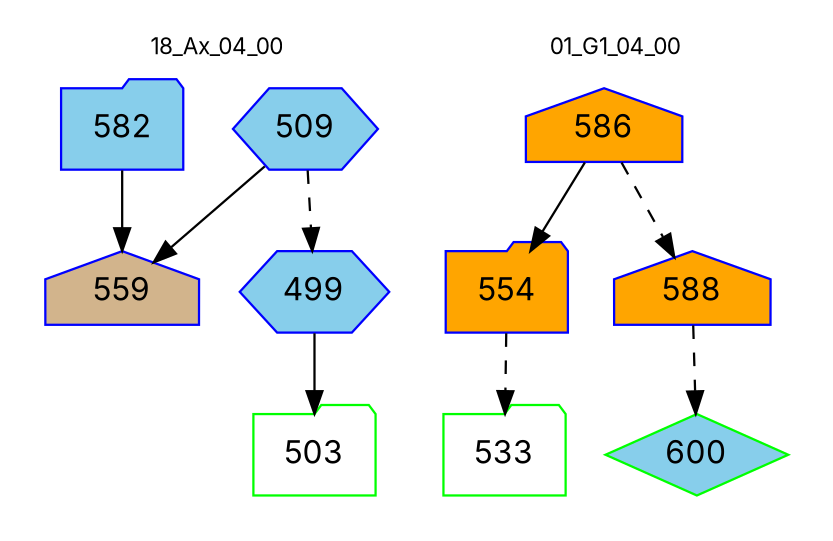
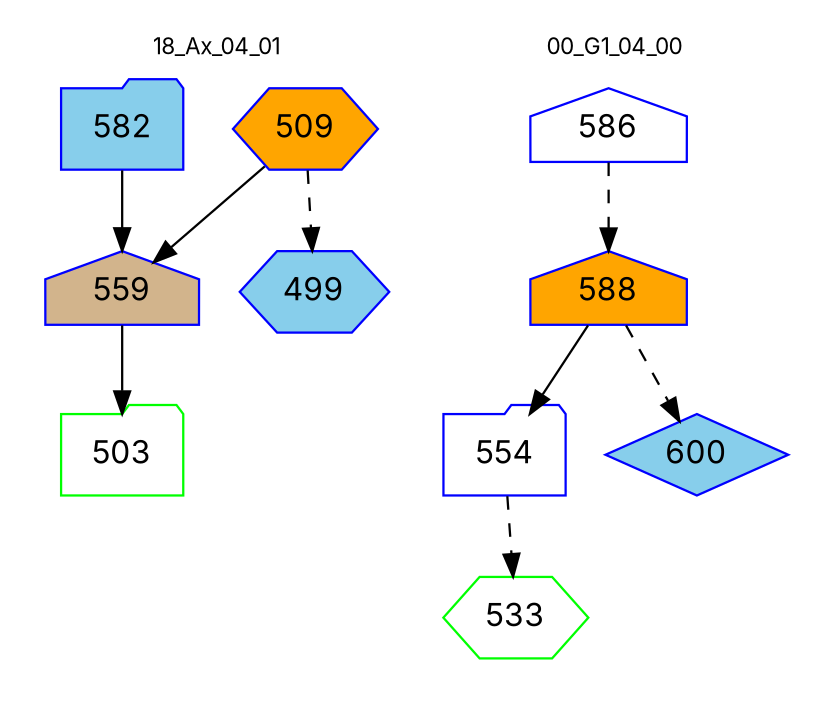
(217, 49) -> (217, 49)
(615, 49) -> (615, 49)
(305, 129) -> (305, 129)
(604, 129) -> (609, 129)
(564, 197) -> (565, 360)
(507, 292) -> (505, 455)
(314, 362) -> (122, 358)
(505, 455) -> (516, 618)
(697, 455) -> (697, 455)
